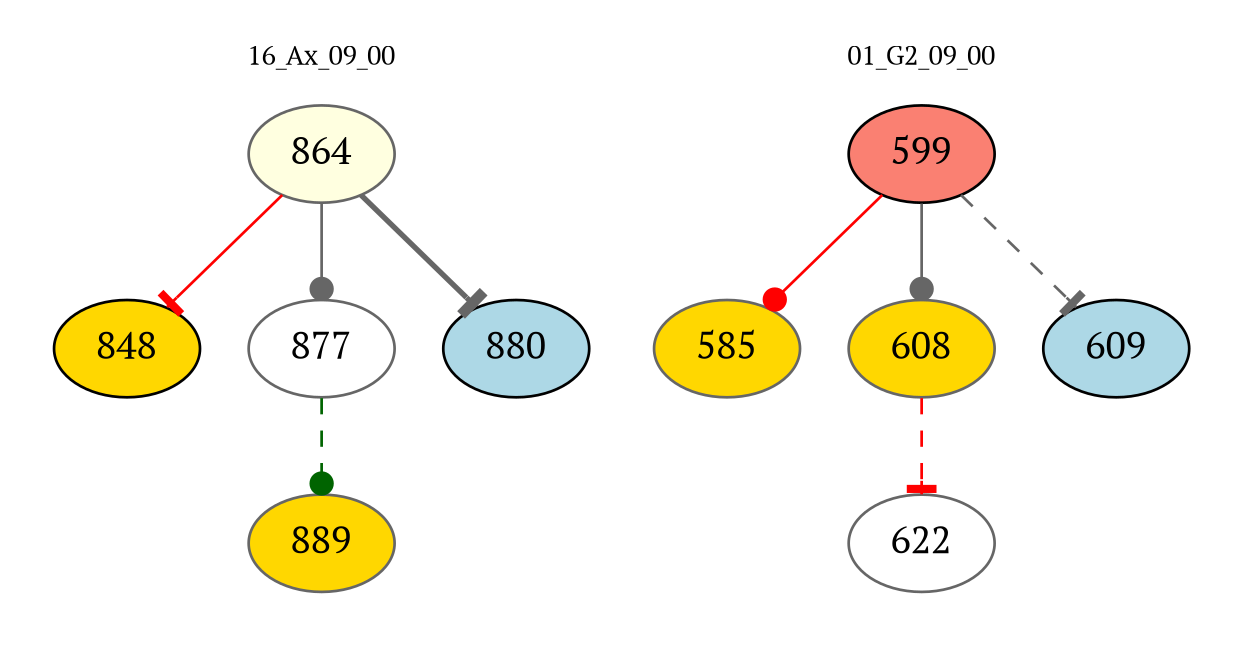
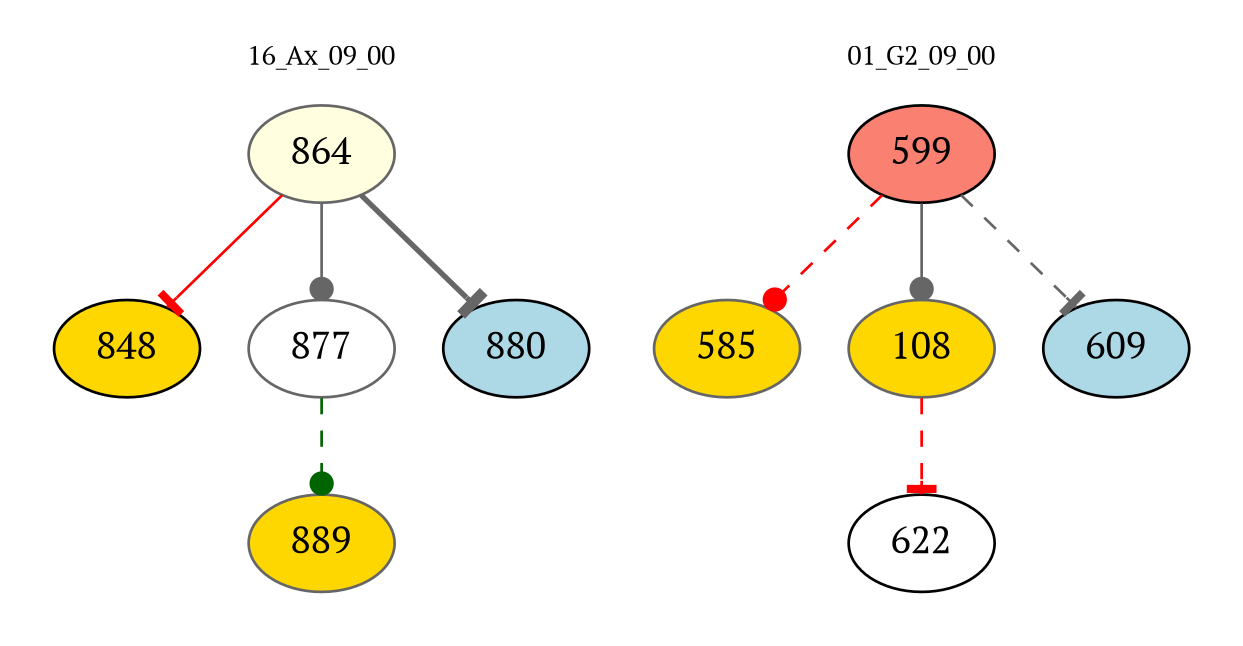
(833, 243) -> (833, 243)
(922, 349) -> (922, 349)
(922, 543) -> (922, 543)
